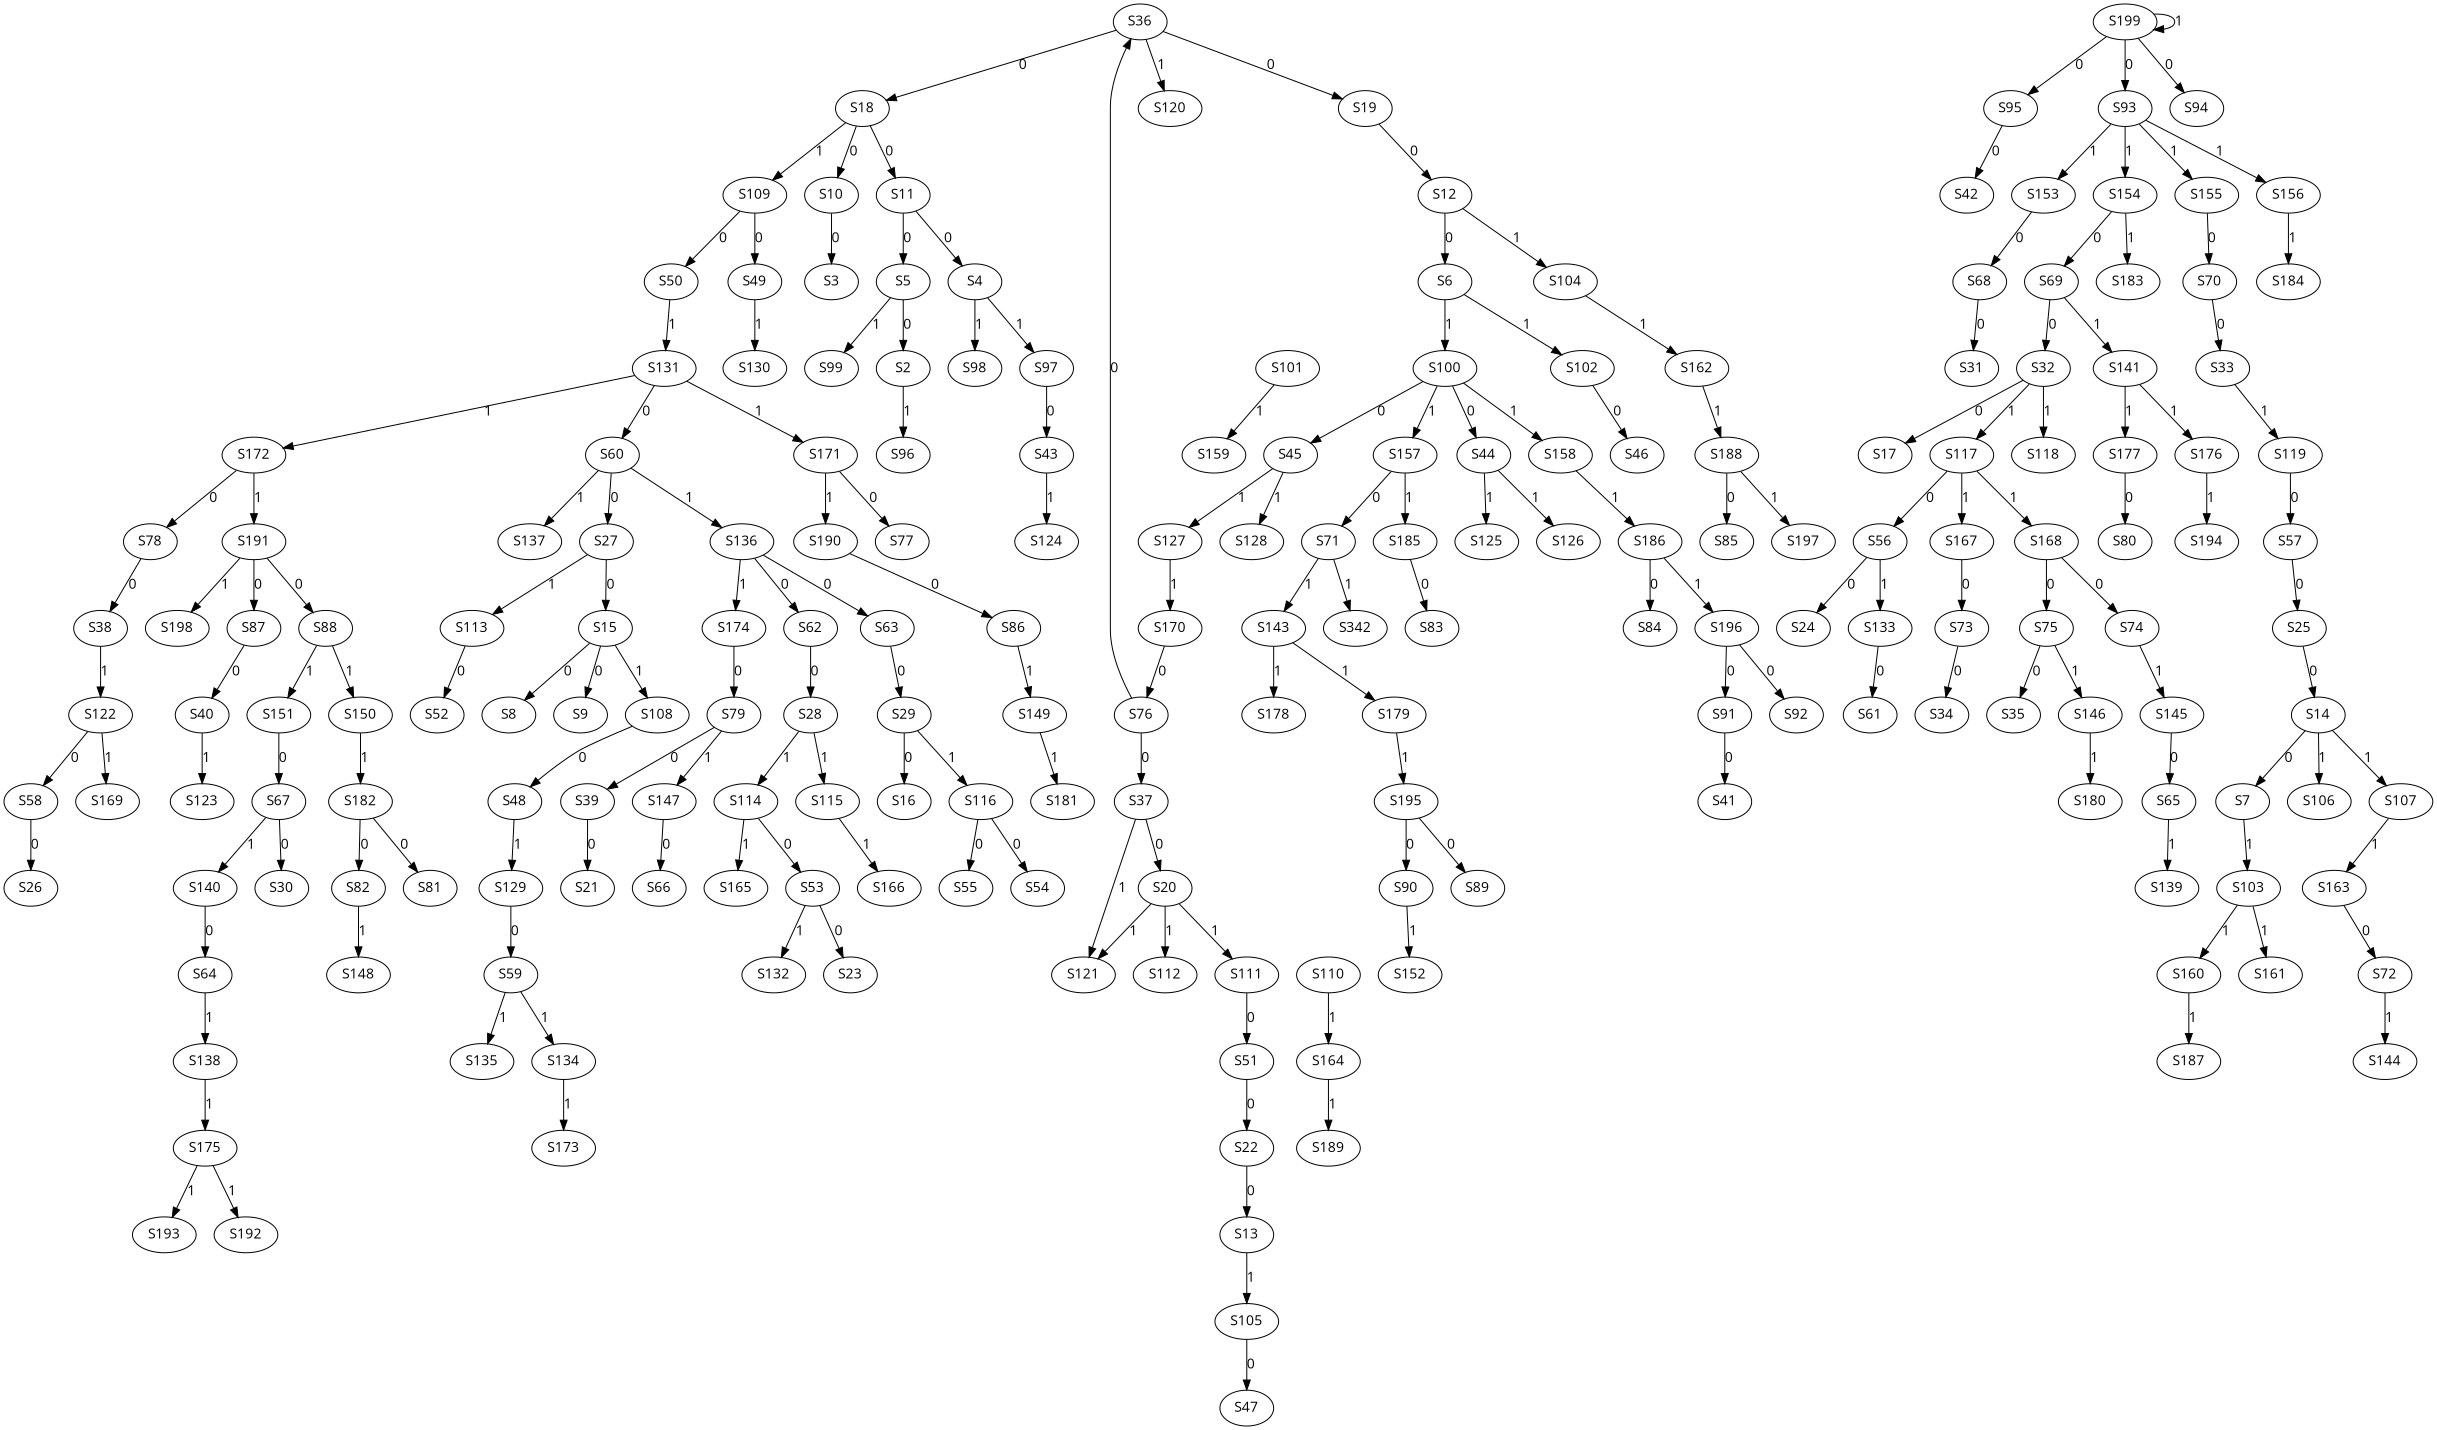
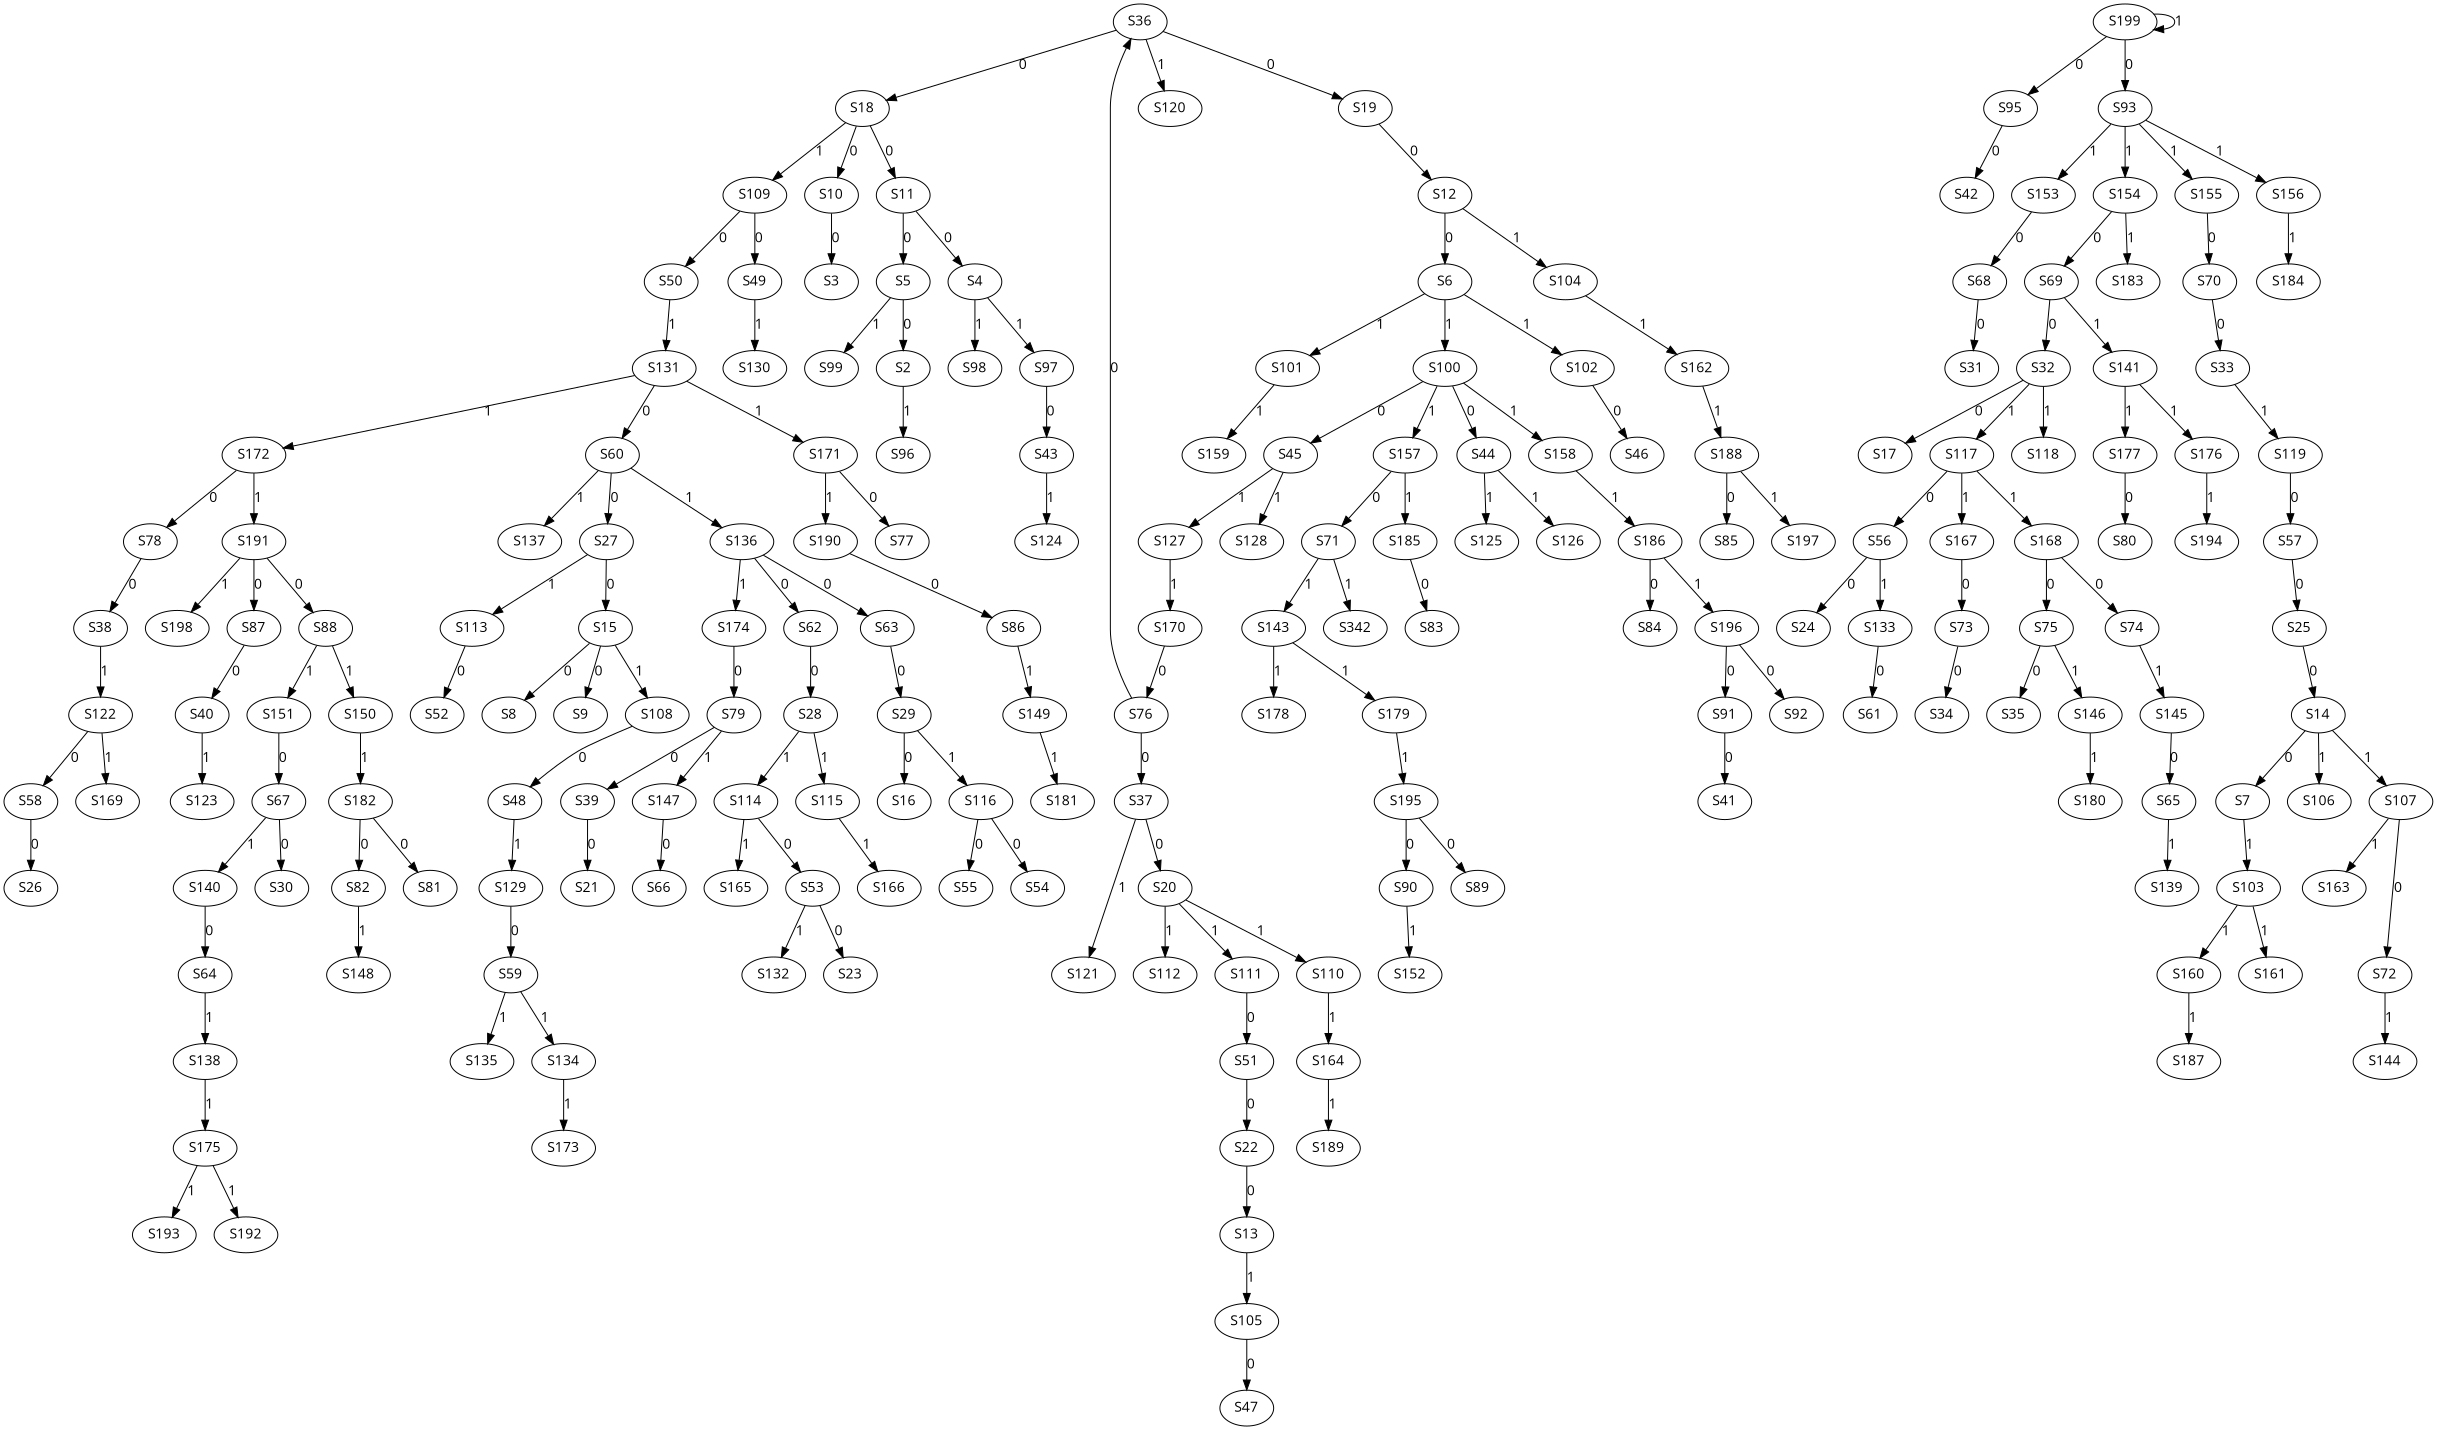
(2197, 109) -> none
none -> (1372, 322)
(2357, 927) -> (2393, 883)
(1128, 928) -> (1241, 929)
